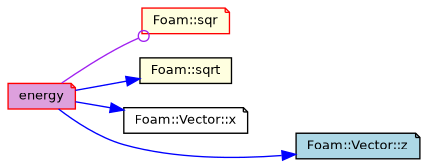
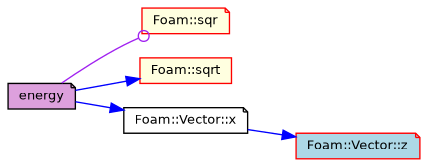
(186, 71) -> (186, 71)
(42, 96) -> (42, 96)
(358, 146) -> (358, 146)
(165, 153) -> (265, 132)
